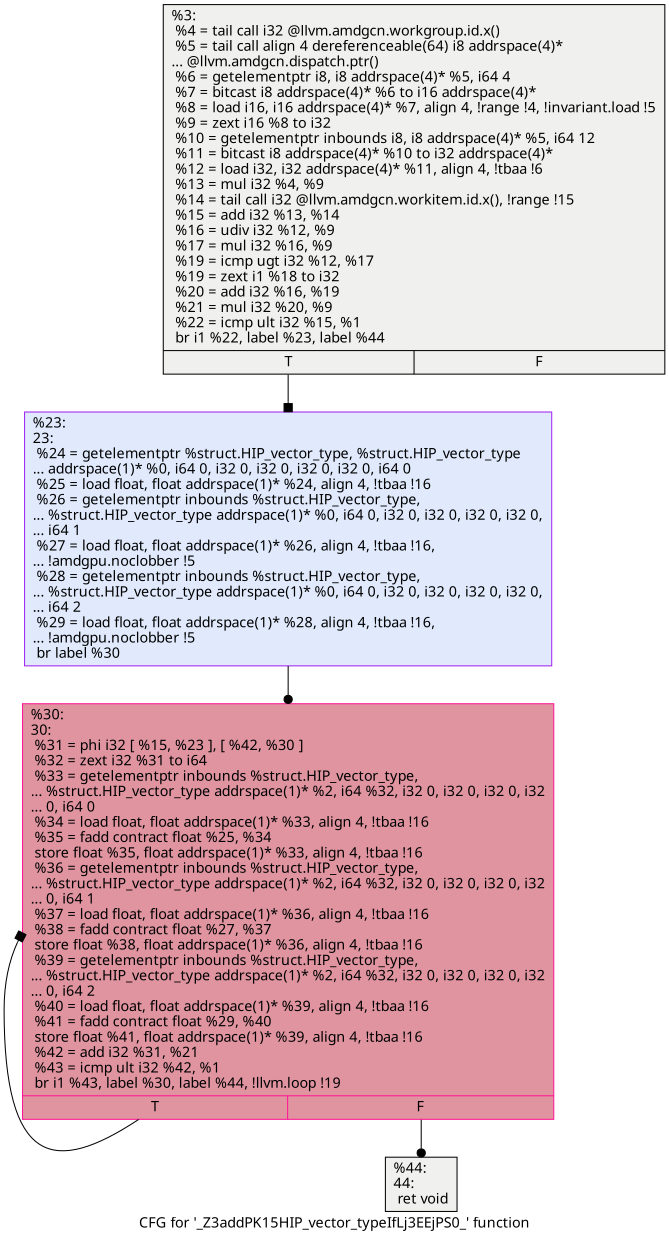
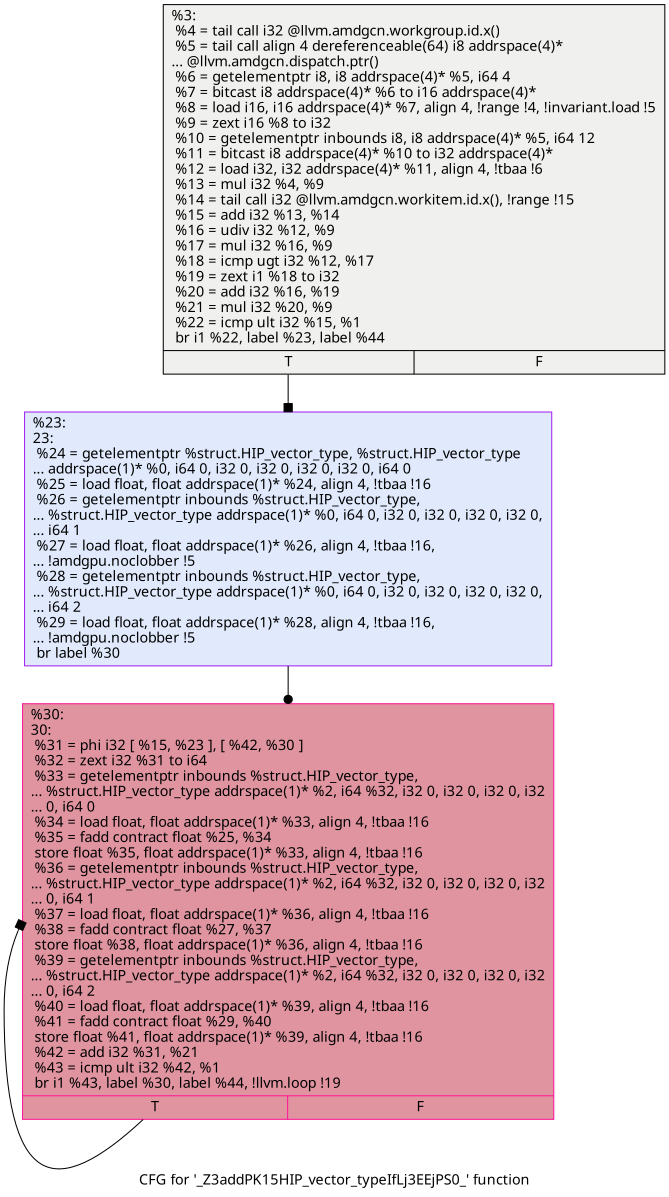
(273, 262) -> (273, 262)
(421, 1184) -> none
